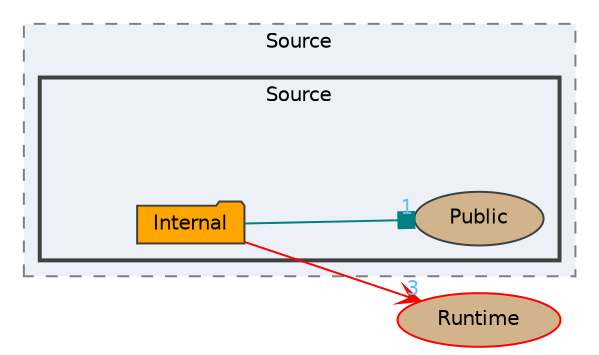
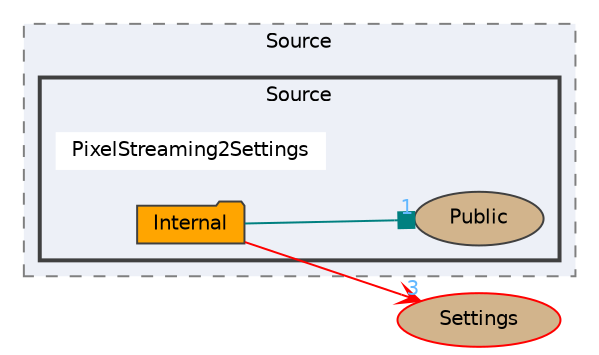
none -> (191, 151)
(479, 320) -> (479, 320)
